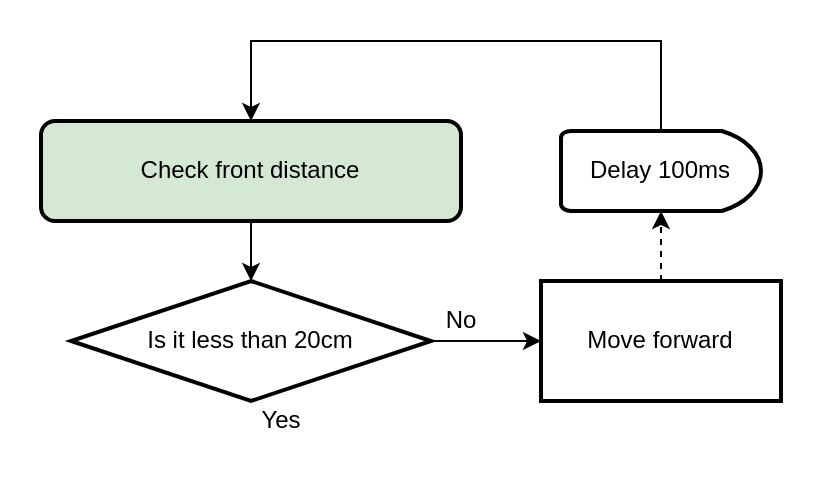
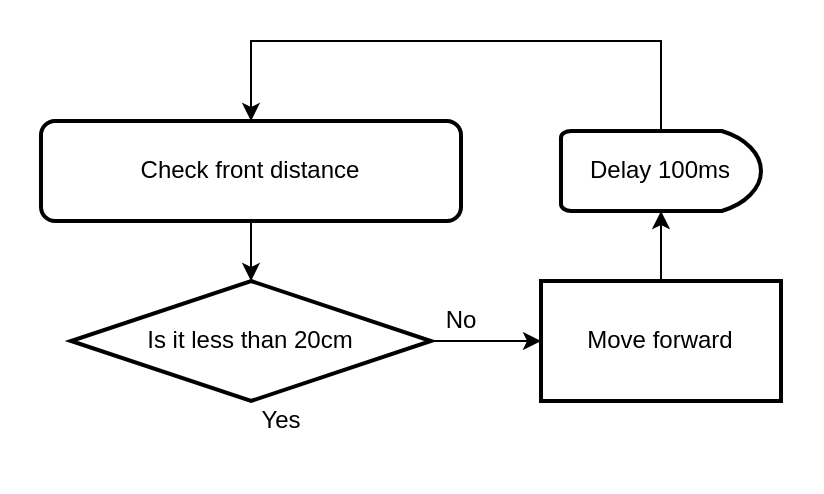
(251, 171) -> (251, 171)
(661, 250) -> (661, 250)
